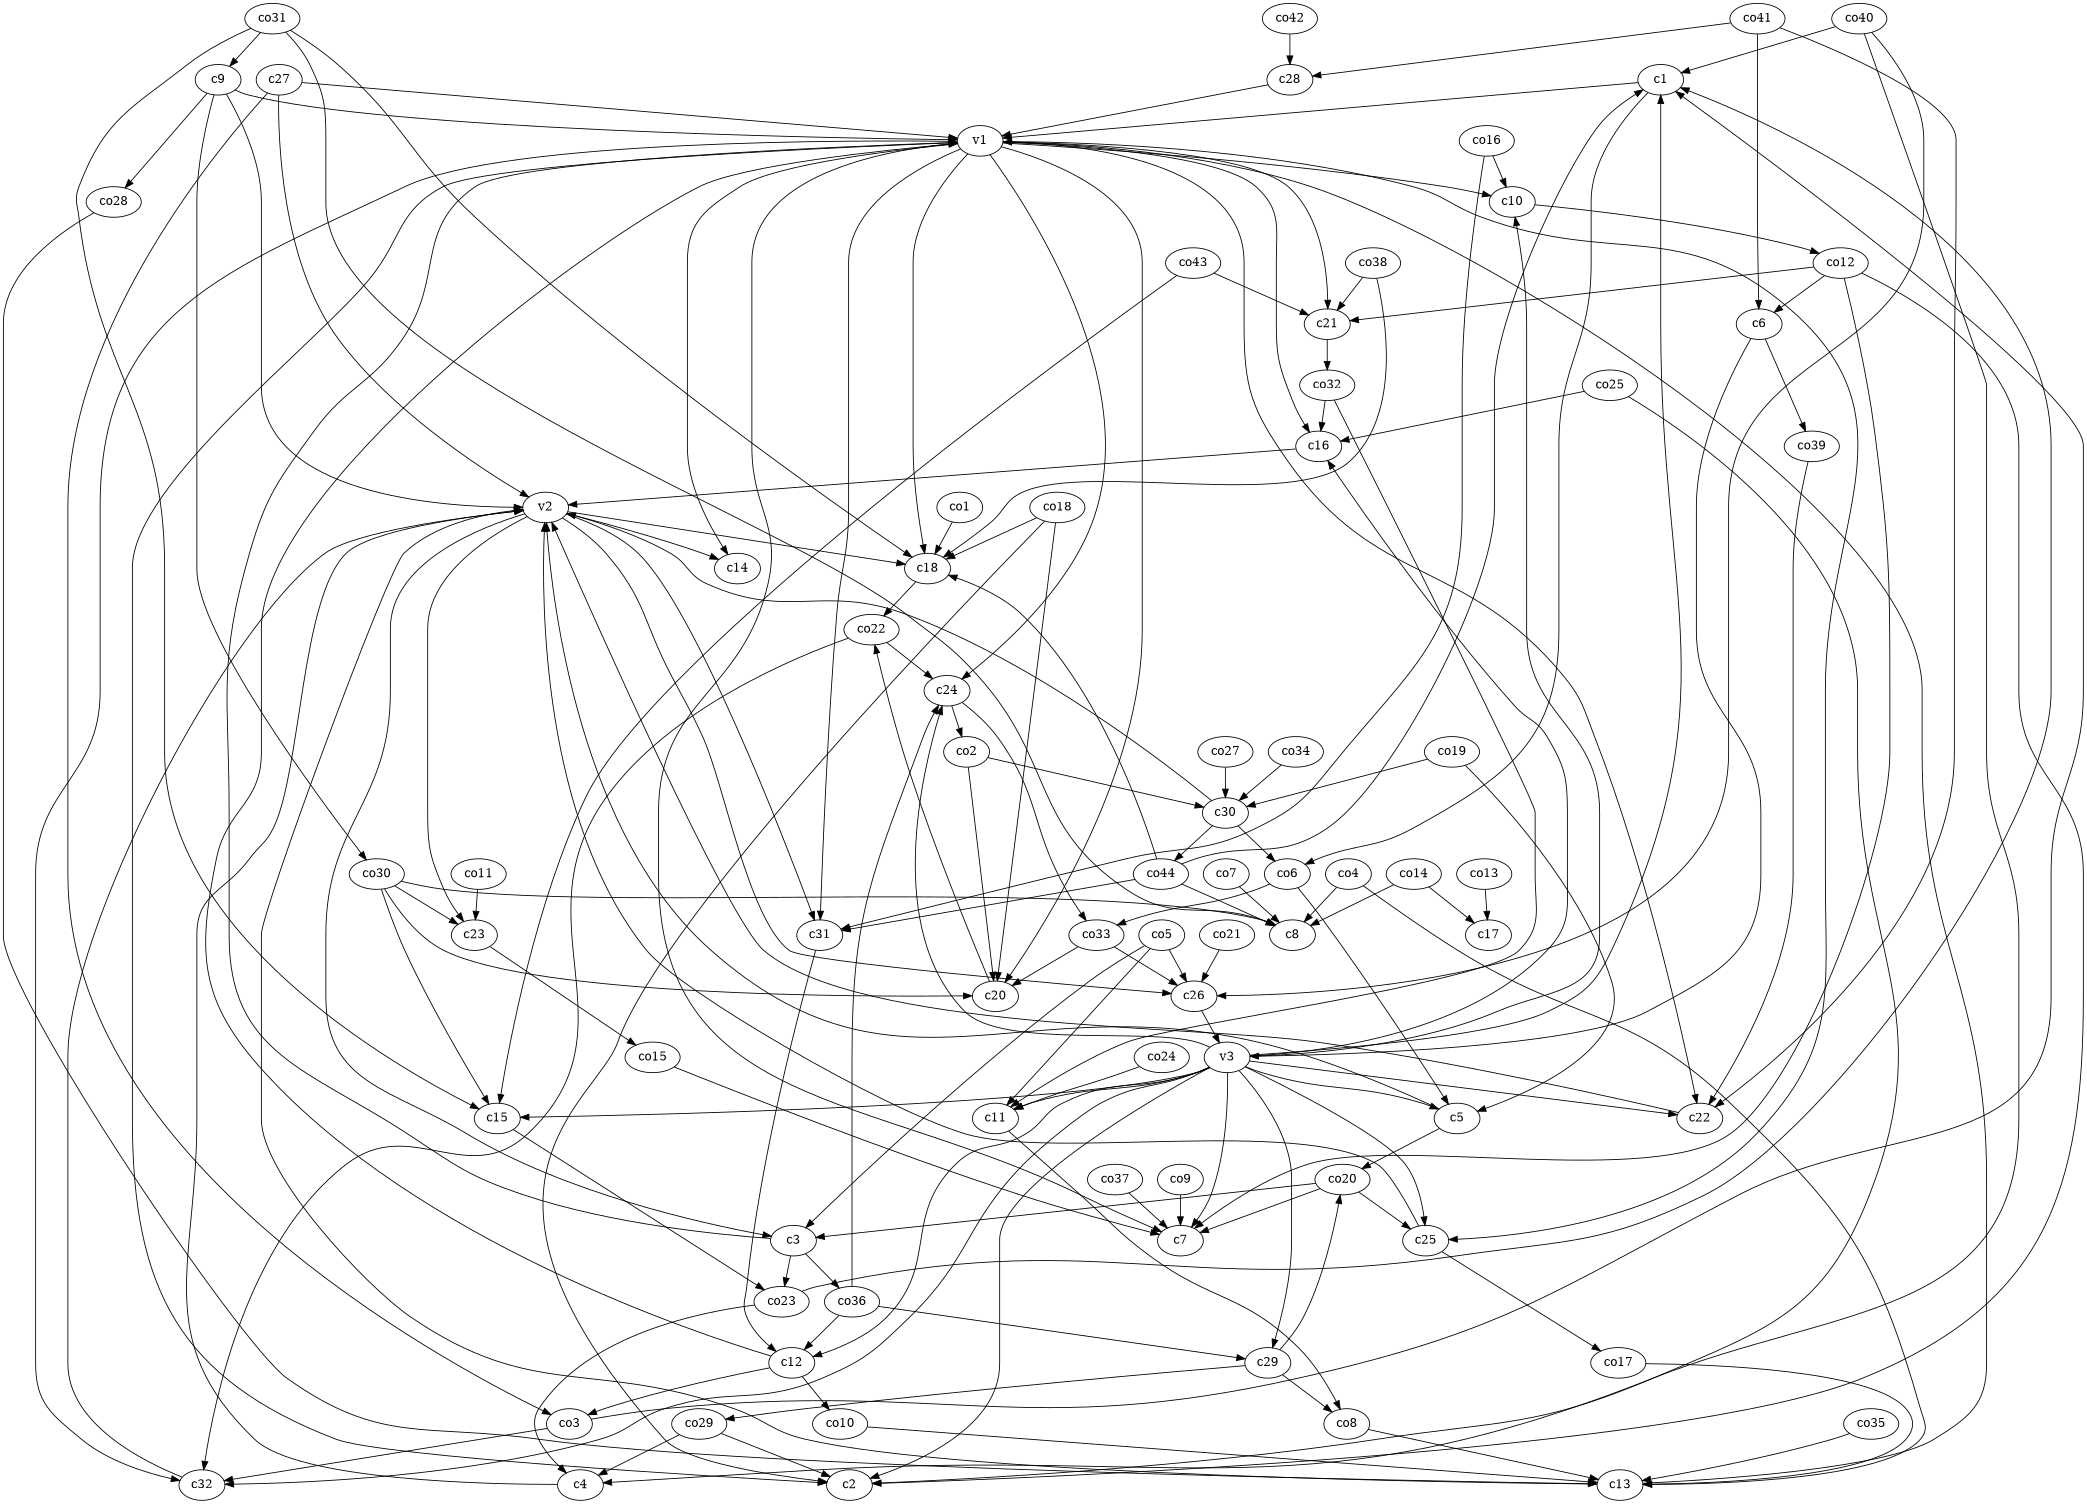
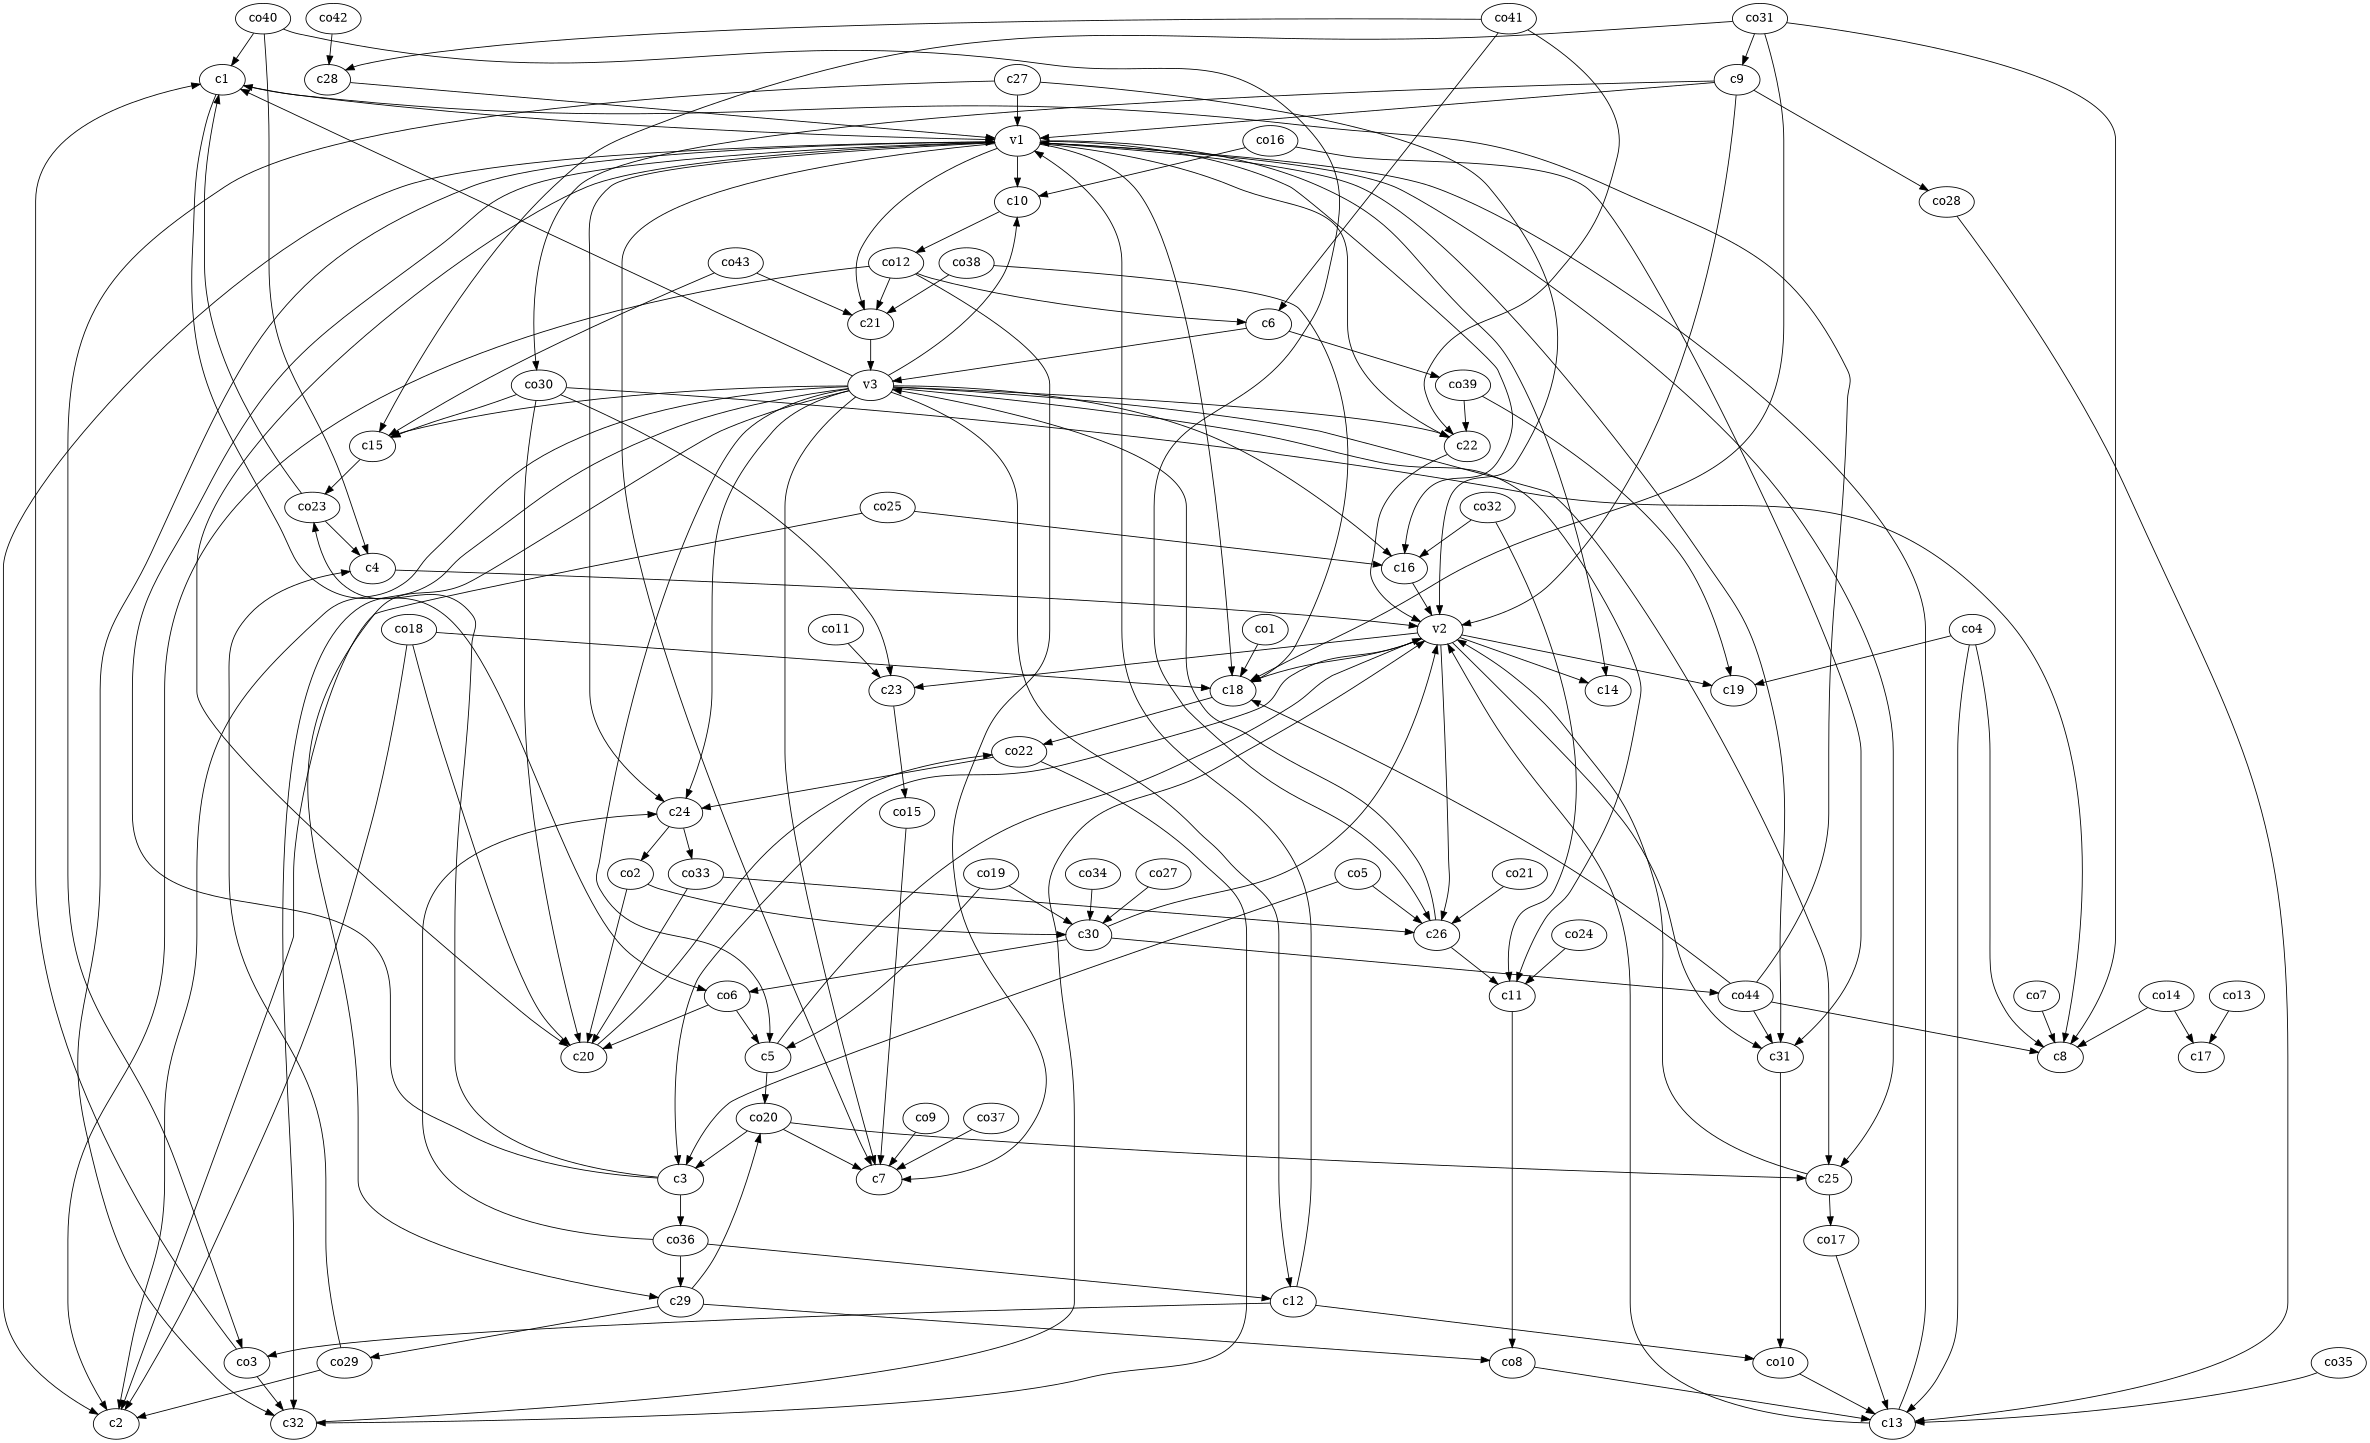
(1327, 351) -> (871, 351)
none -> (1734, 691)
(1202, 904) -> (660, 1025)
(1088, 1016) -> (1471, 963)
(768, 1151) -> (1780, 1206)
